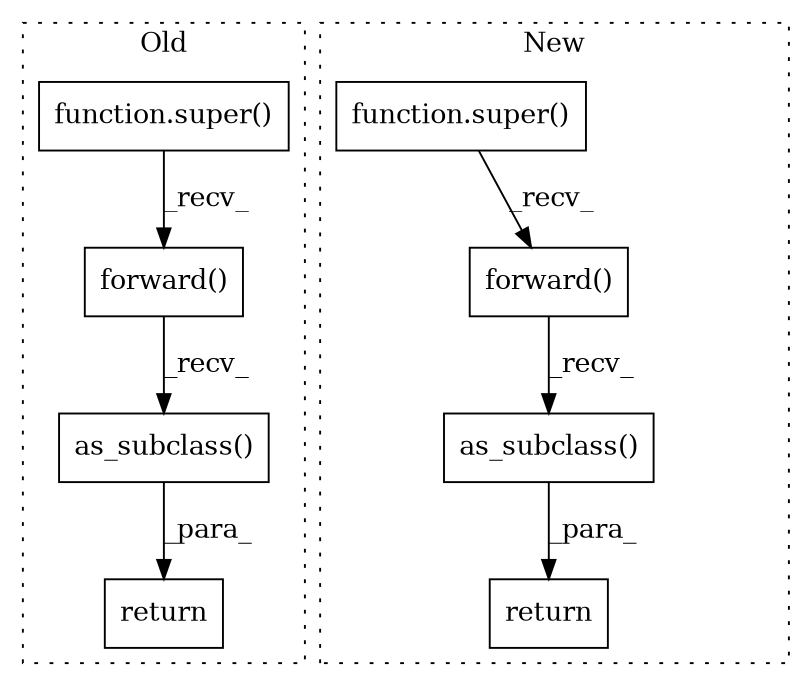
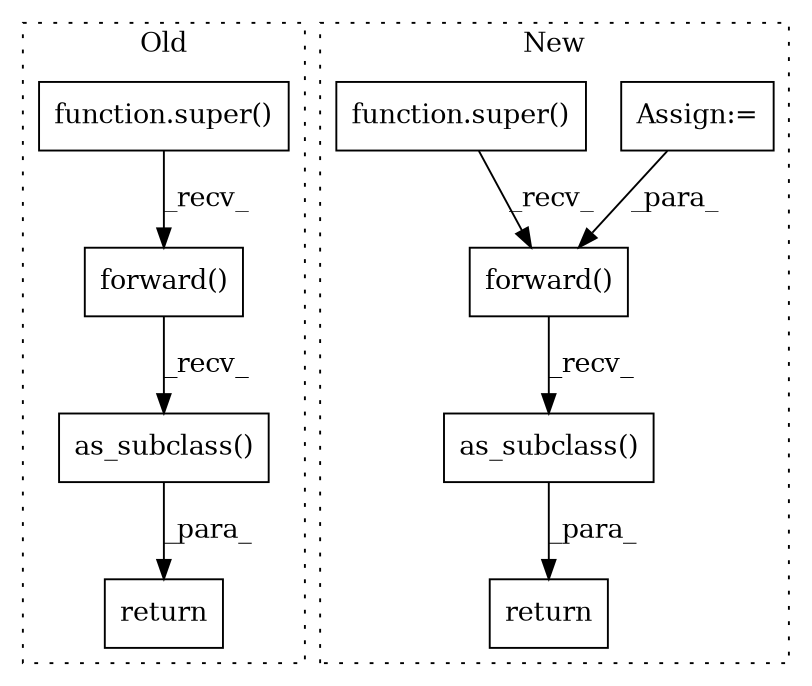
none -> (697, 116)
